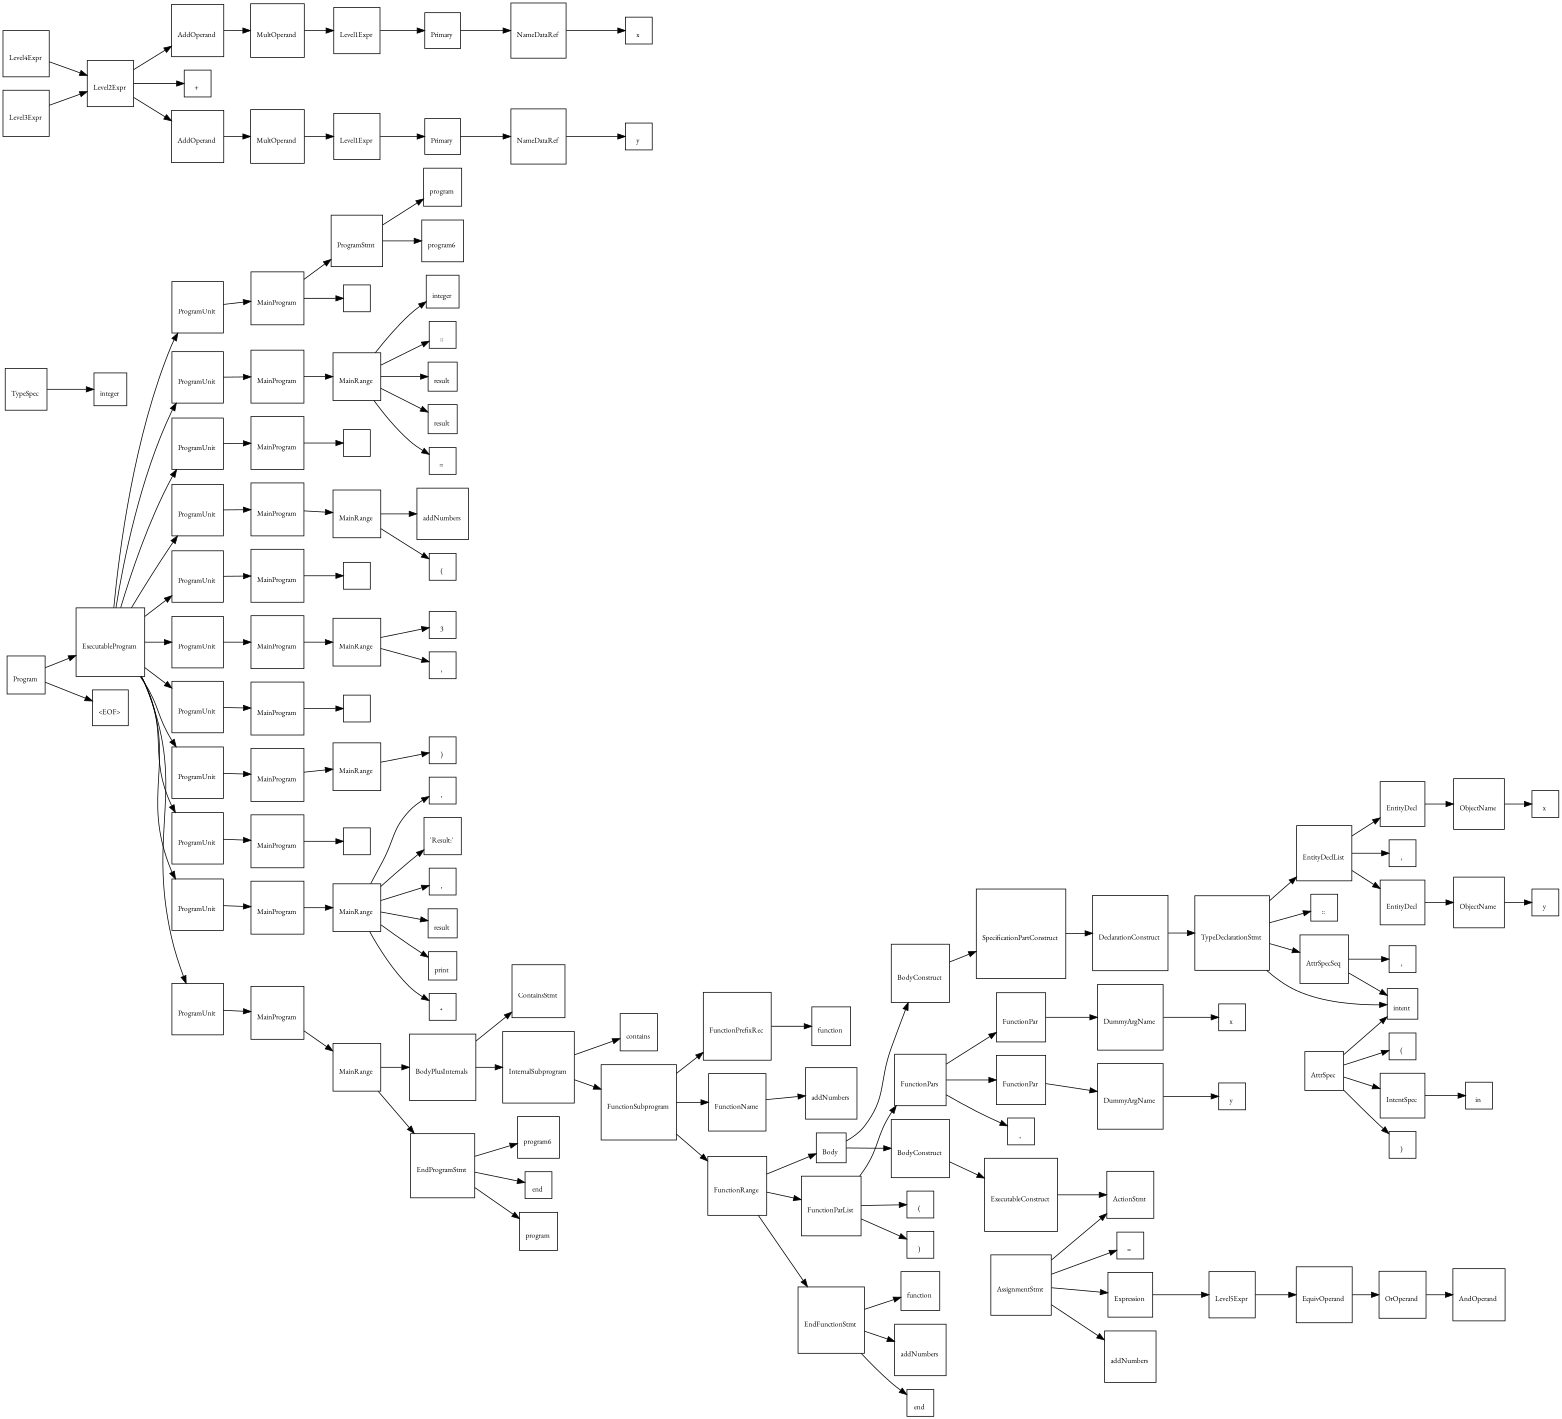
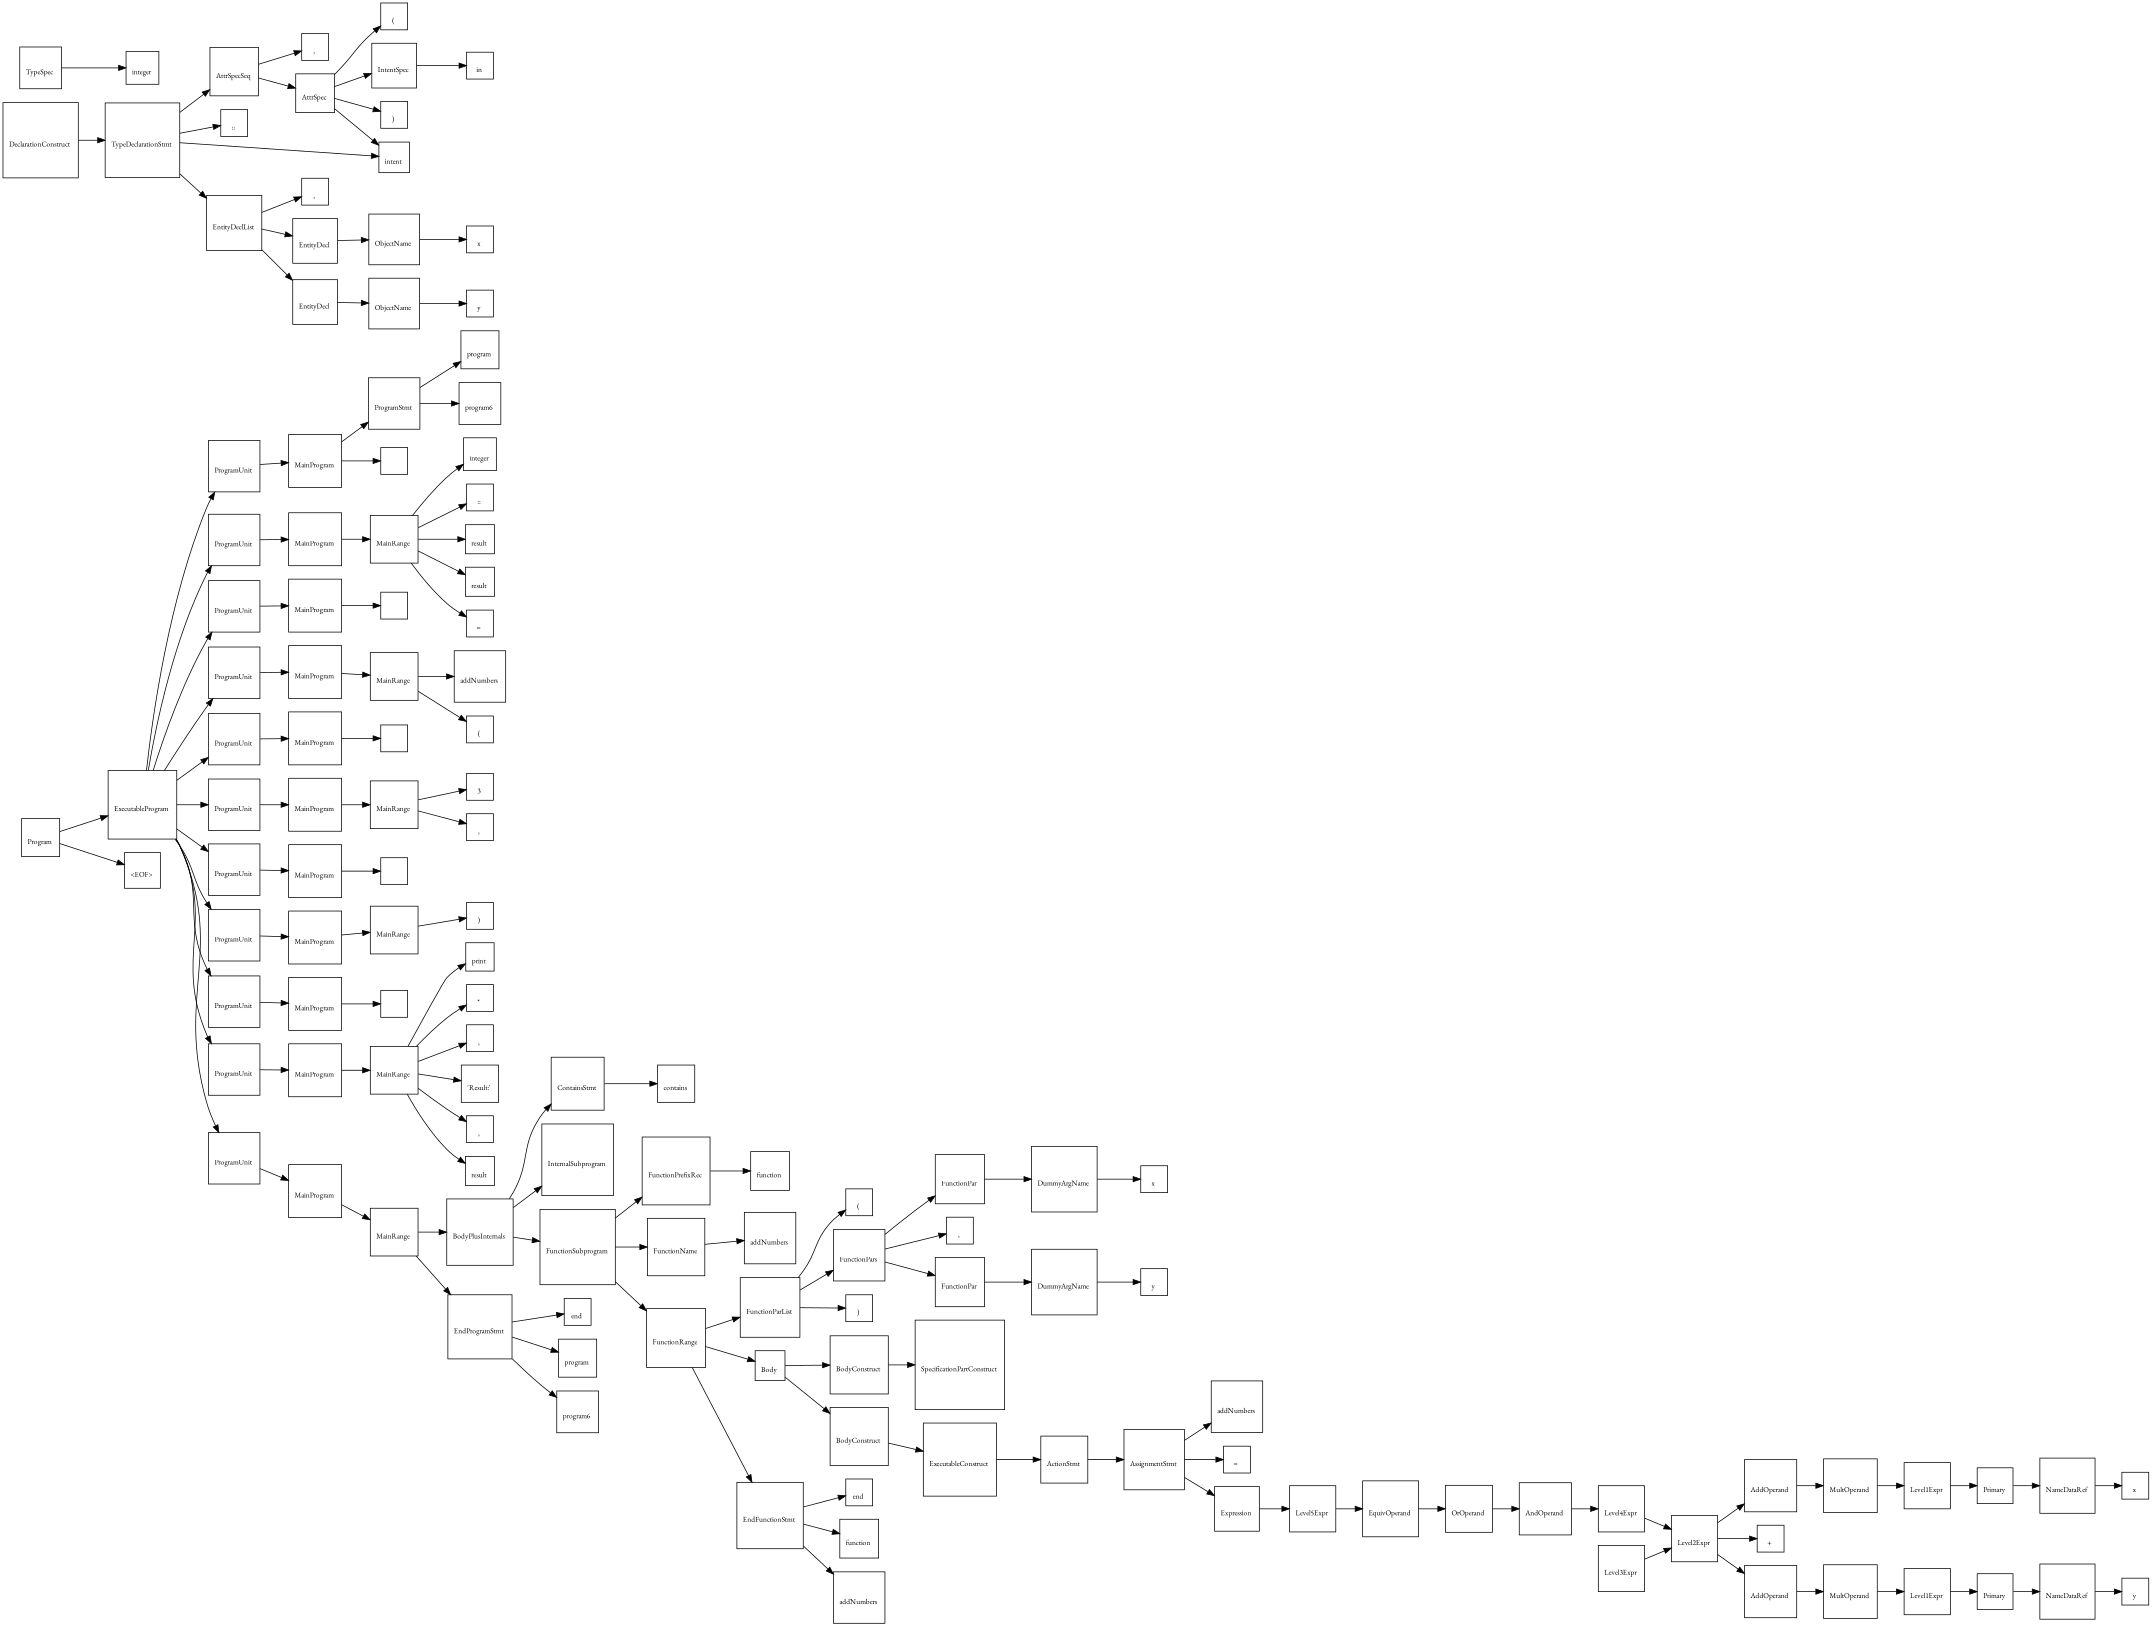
(1075, 933) -> none
(1365, 982) -> (273, 82)
(594, 1048) -> (627, 1084)
(584, 1083) -> (523, 1239)
(1076, 1239) -> (1102, 1460)
none -> (1581, 1509)
